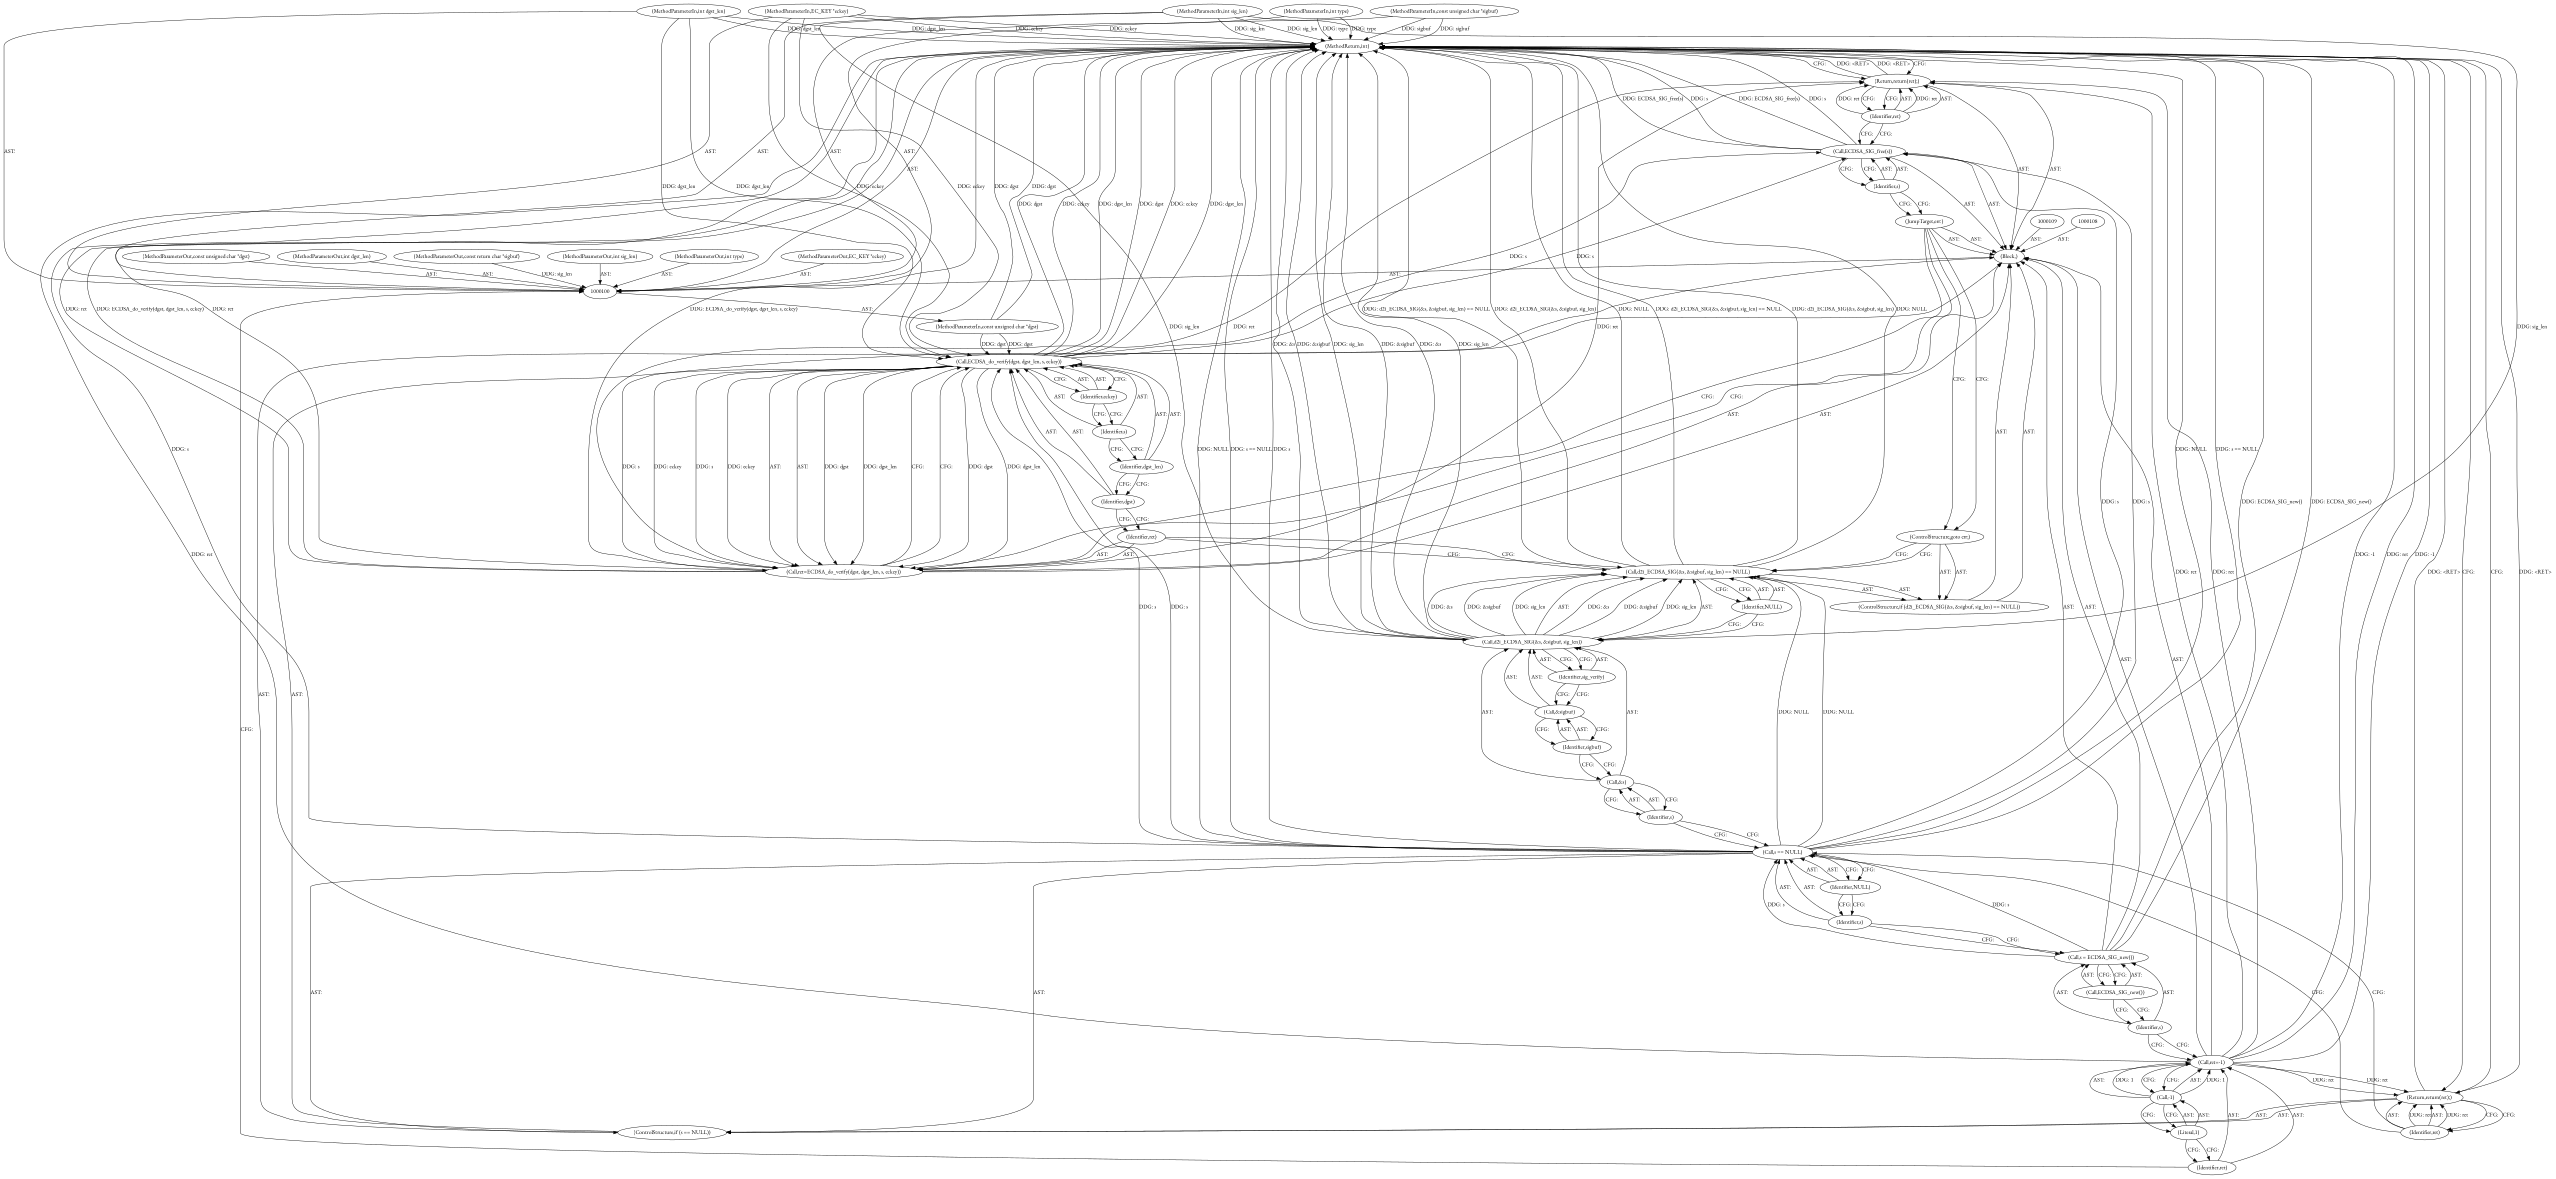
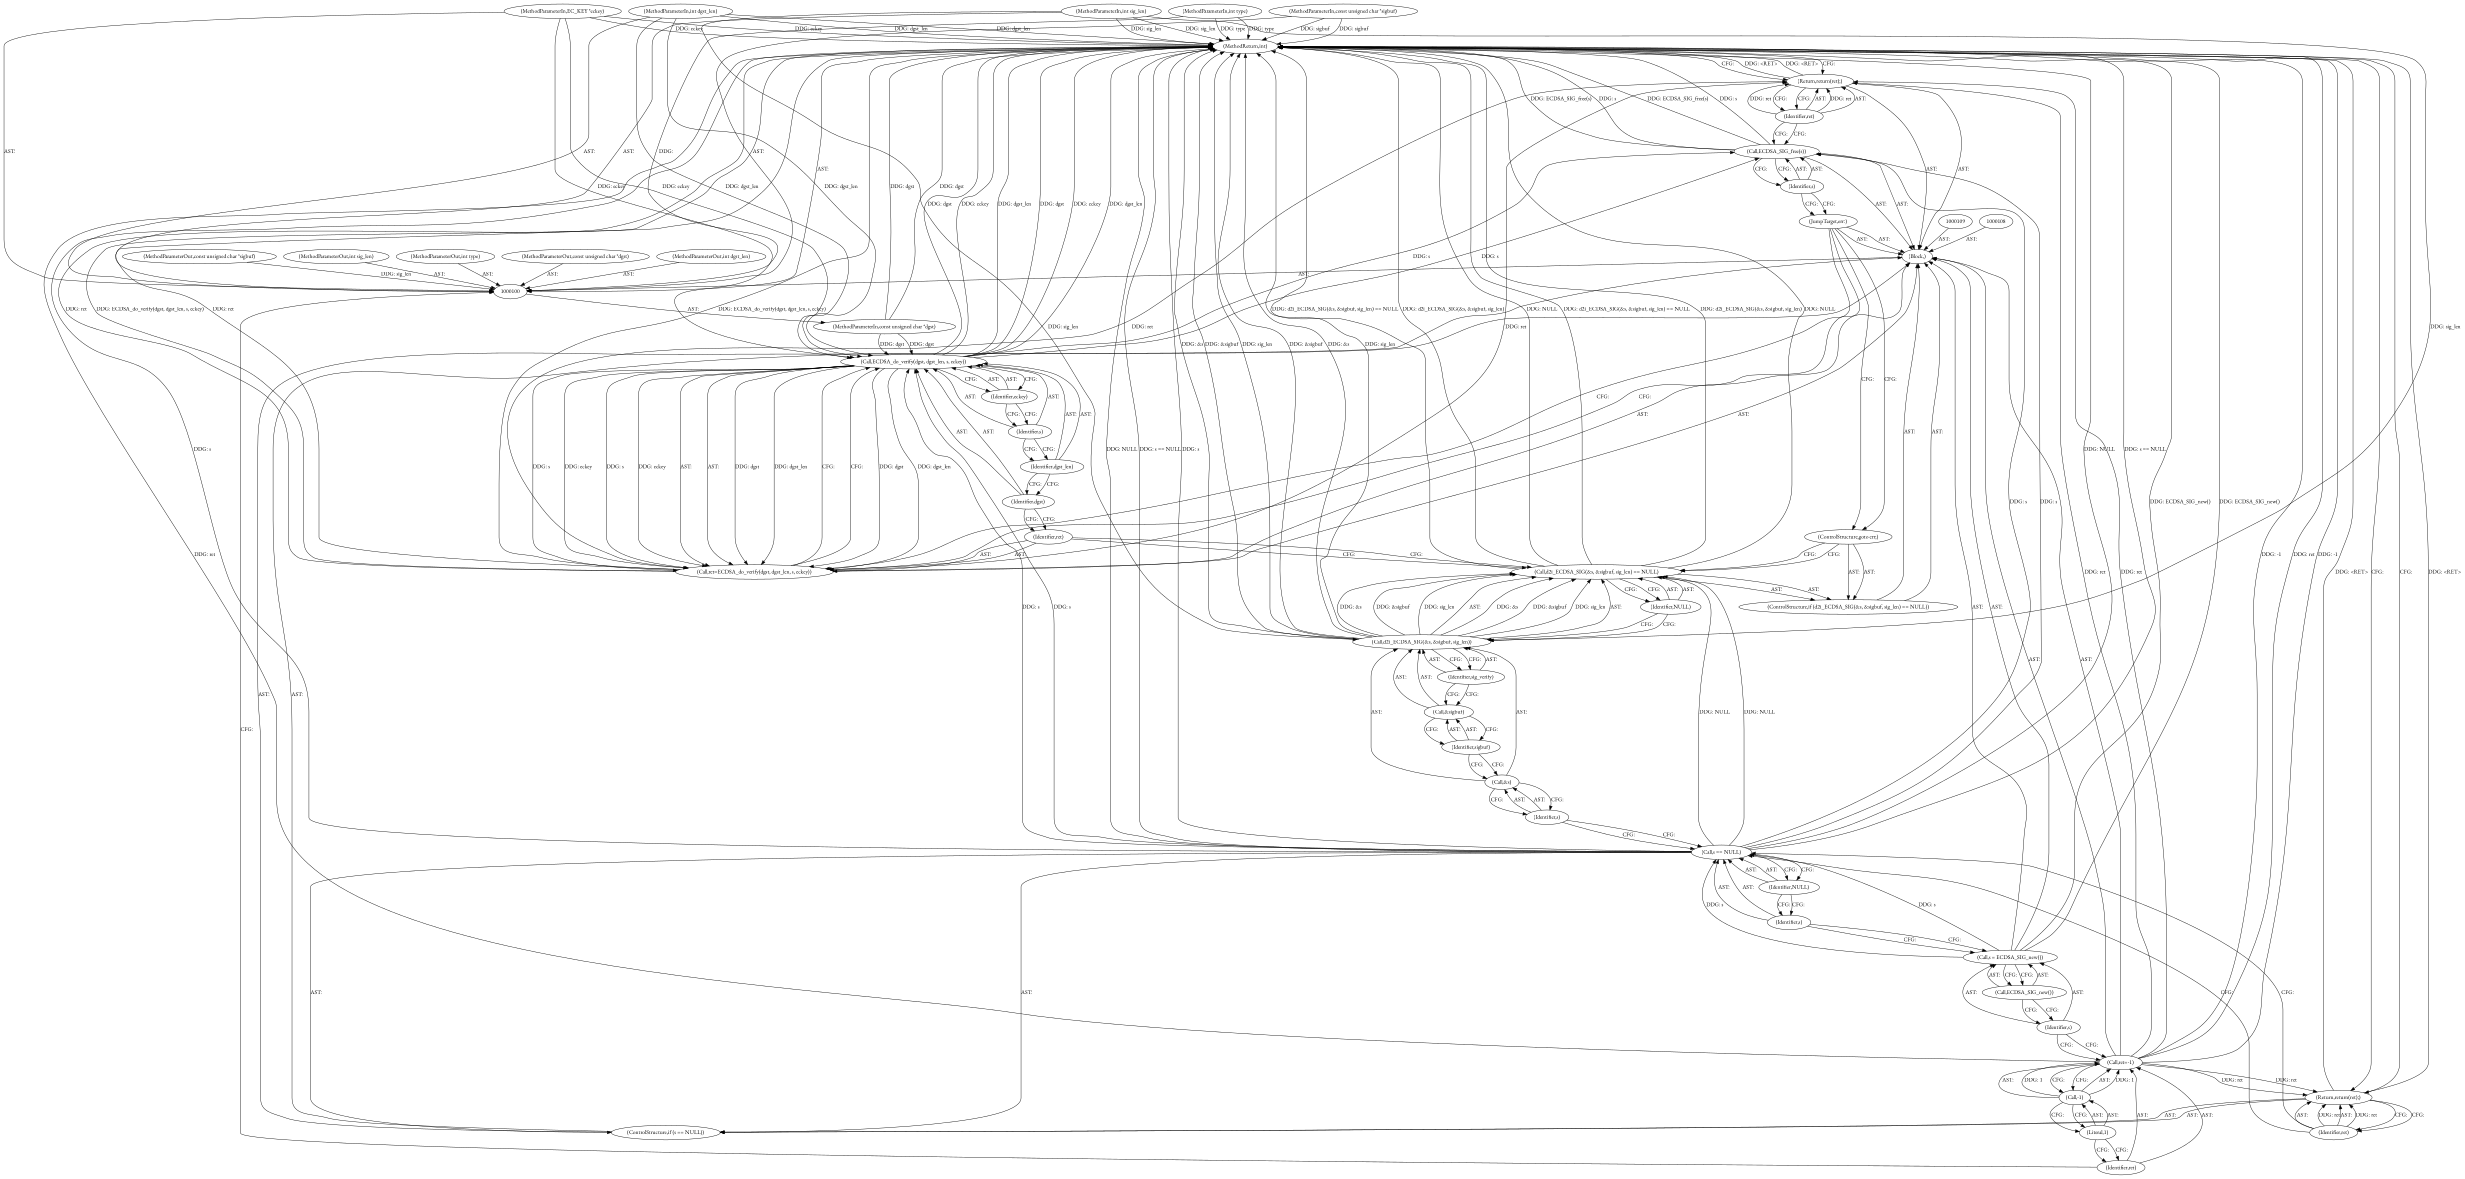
(837, 151) -> (667, 151)
(467, 257) -> (199, 257)
(842, 257) -> none
